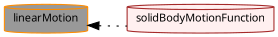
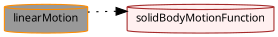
(113, 26) -> (102, 12)
